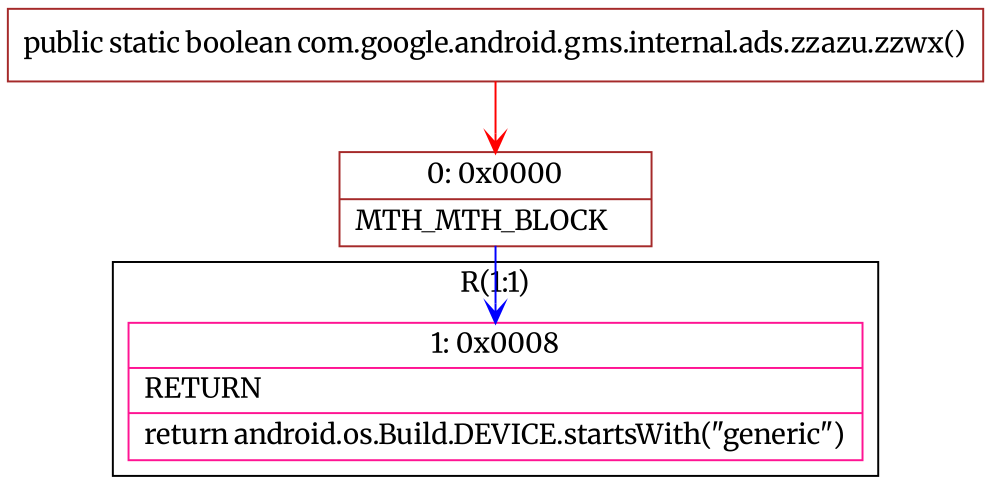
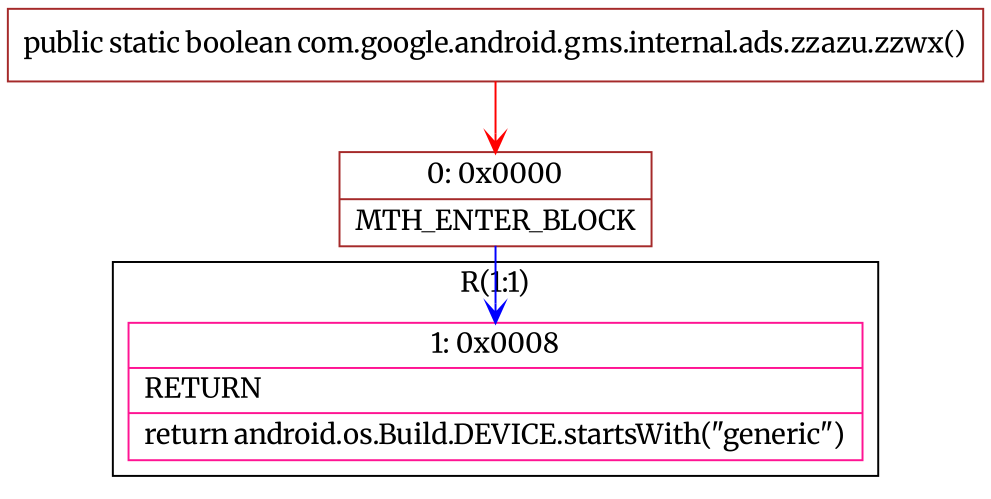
(482, 222) -> (496, 222)
